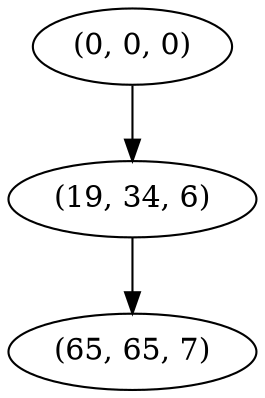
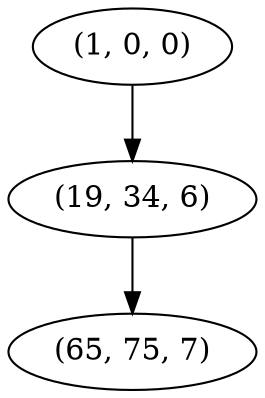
(132, 47) -> (132, 47)
(132, 352) -> (132, 352)
